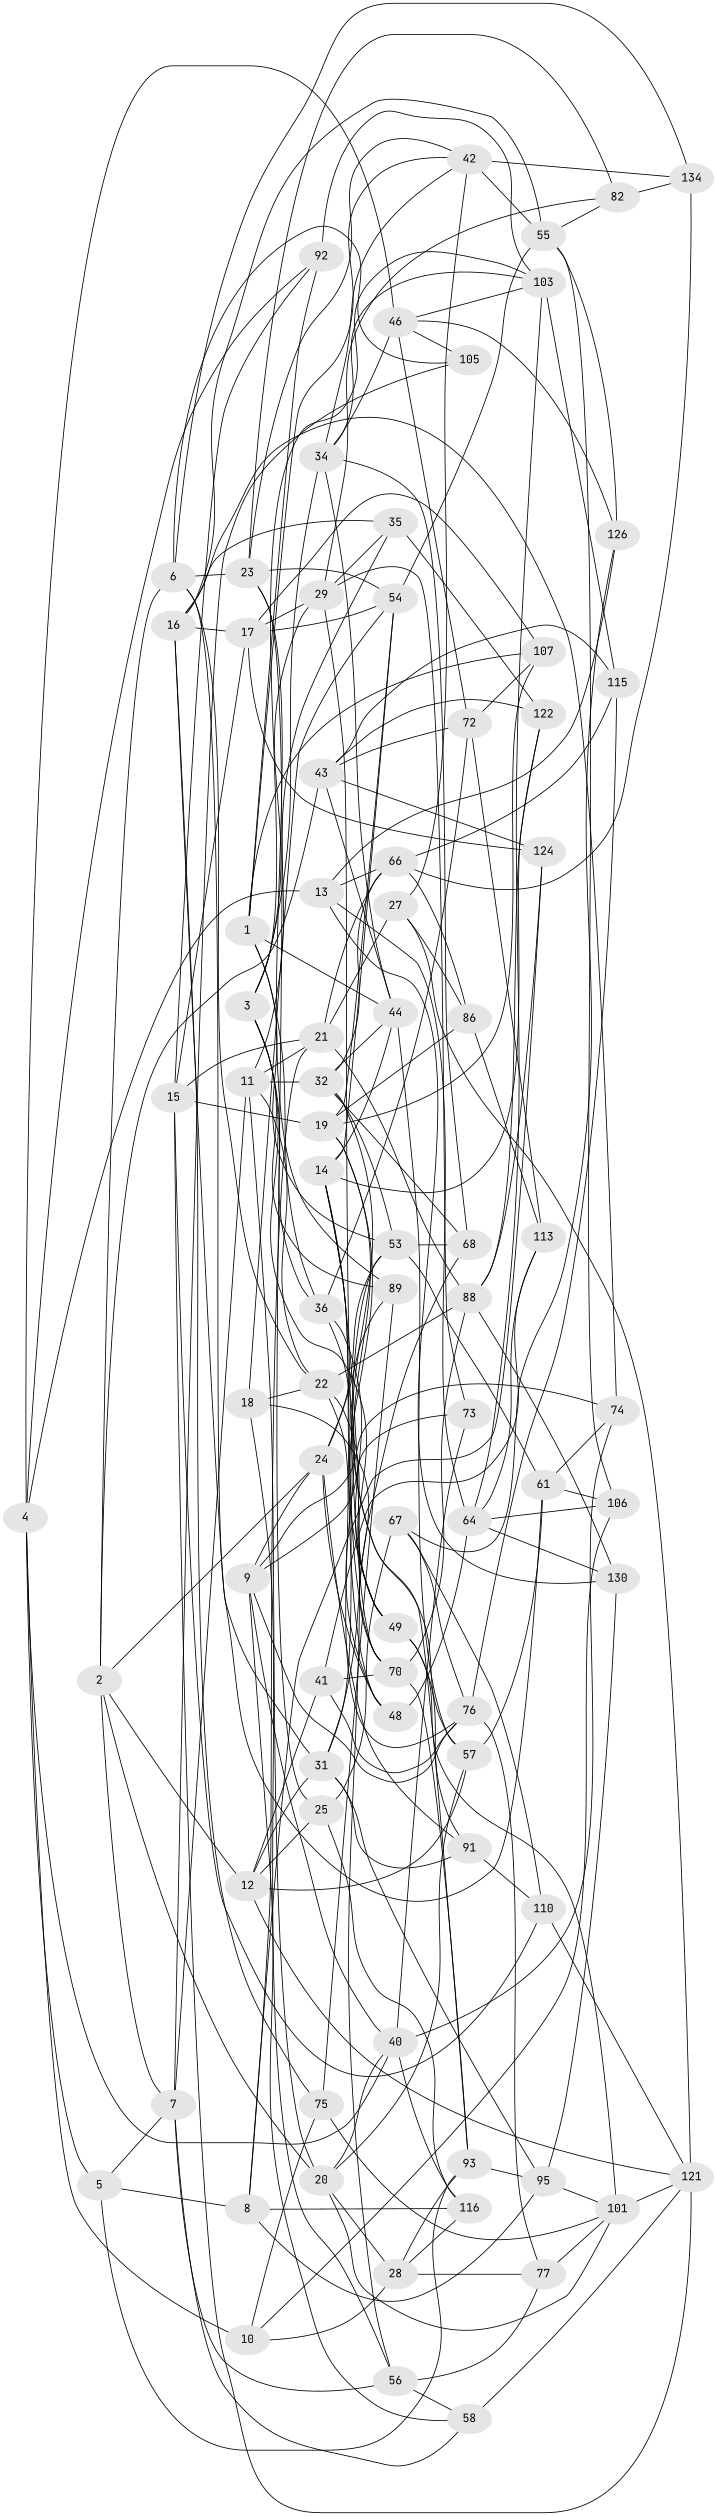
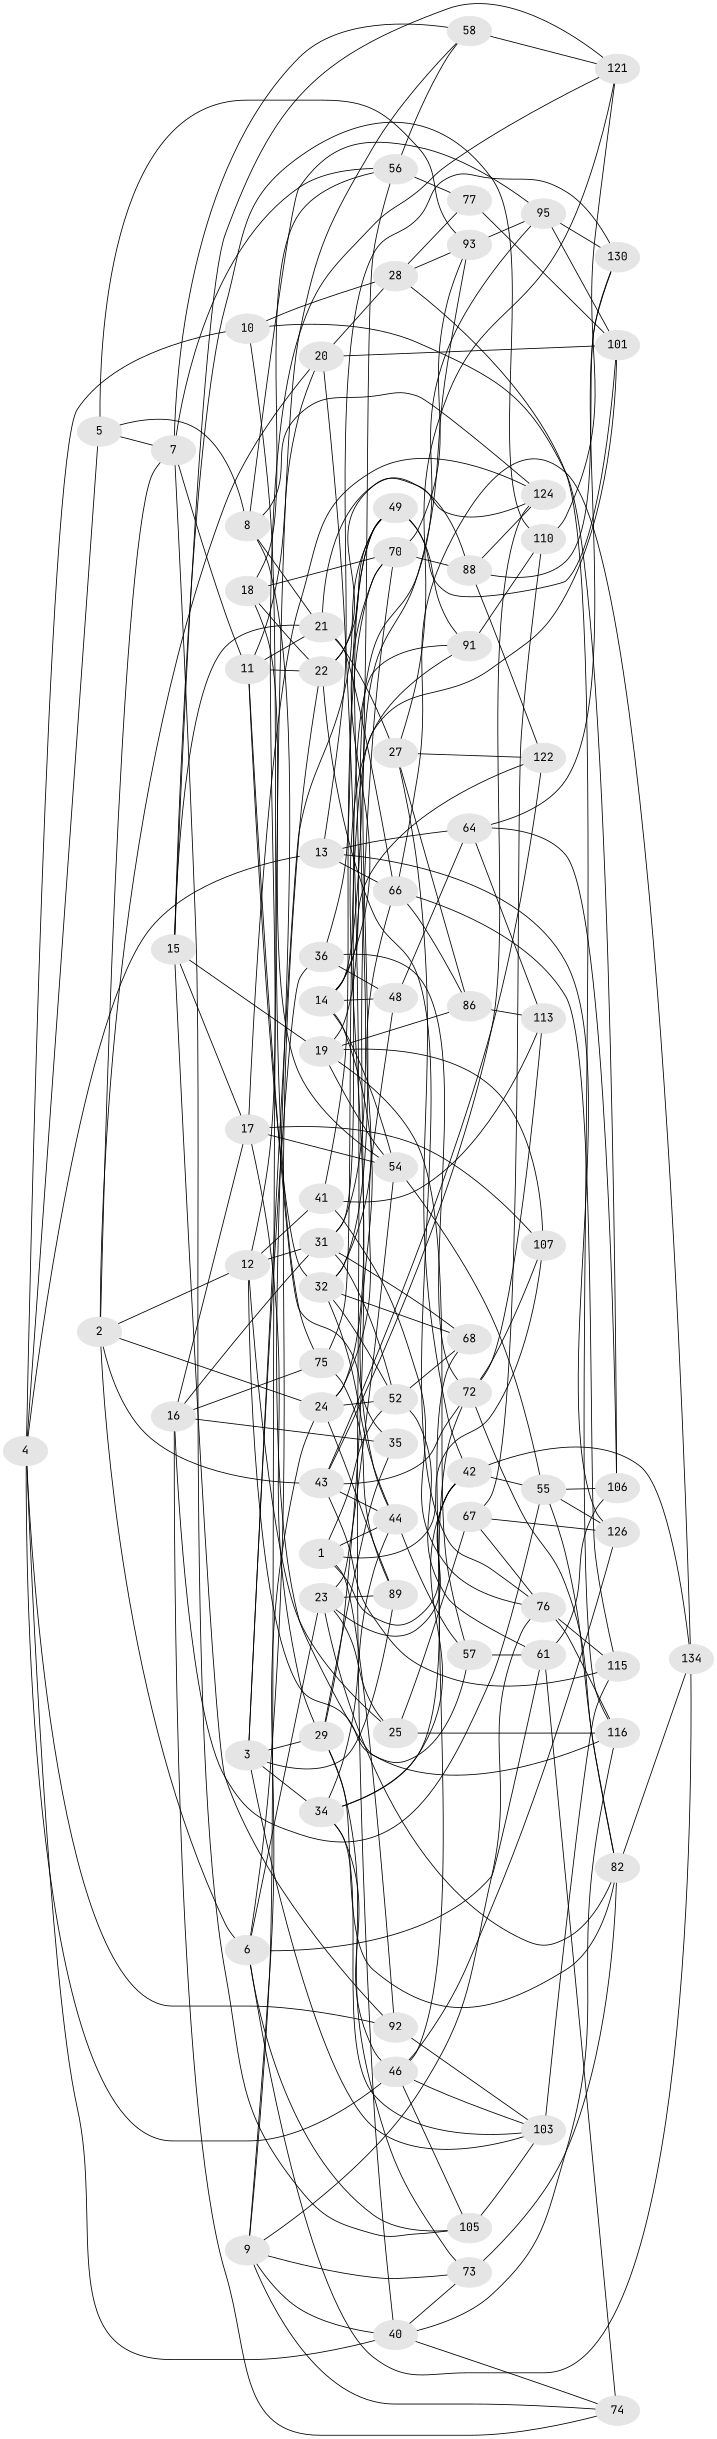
(471, 618) -> (470, 755)
(520, 661) -> (508, 2180)
(285, 1120) -> none
(395, 1245) -> (395, 1399)
(395, 1341) -> (367, 492)
none -> (566, 1586)
(515, 1976) -> (575, 1651)
(439, 1984) -> none
none -> (591, 2077)
(655, 2193) -> none
